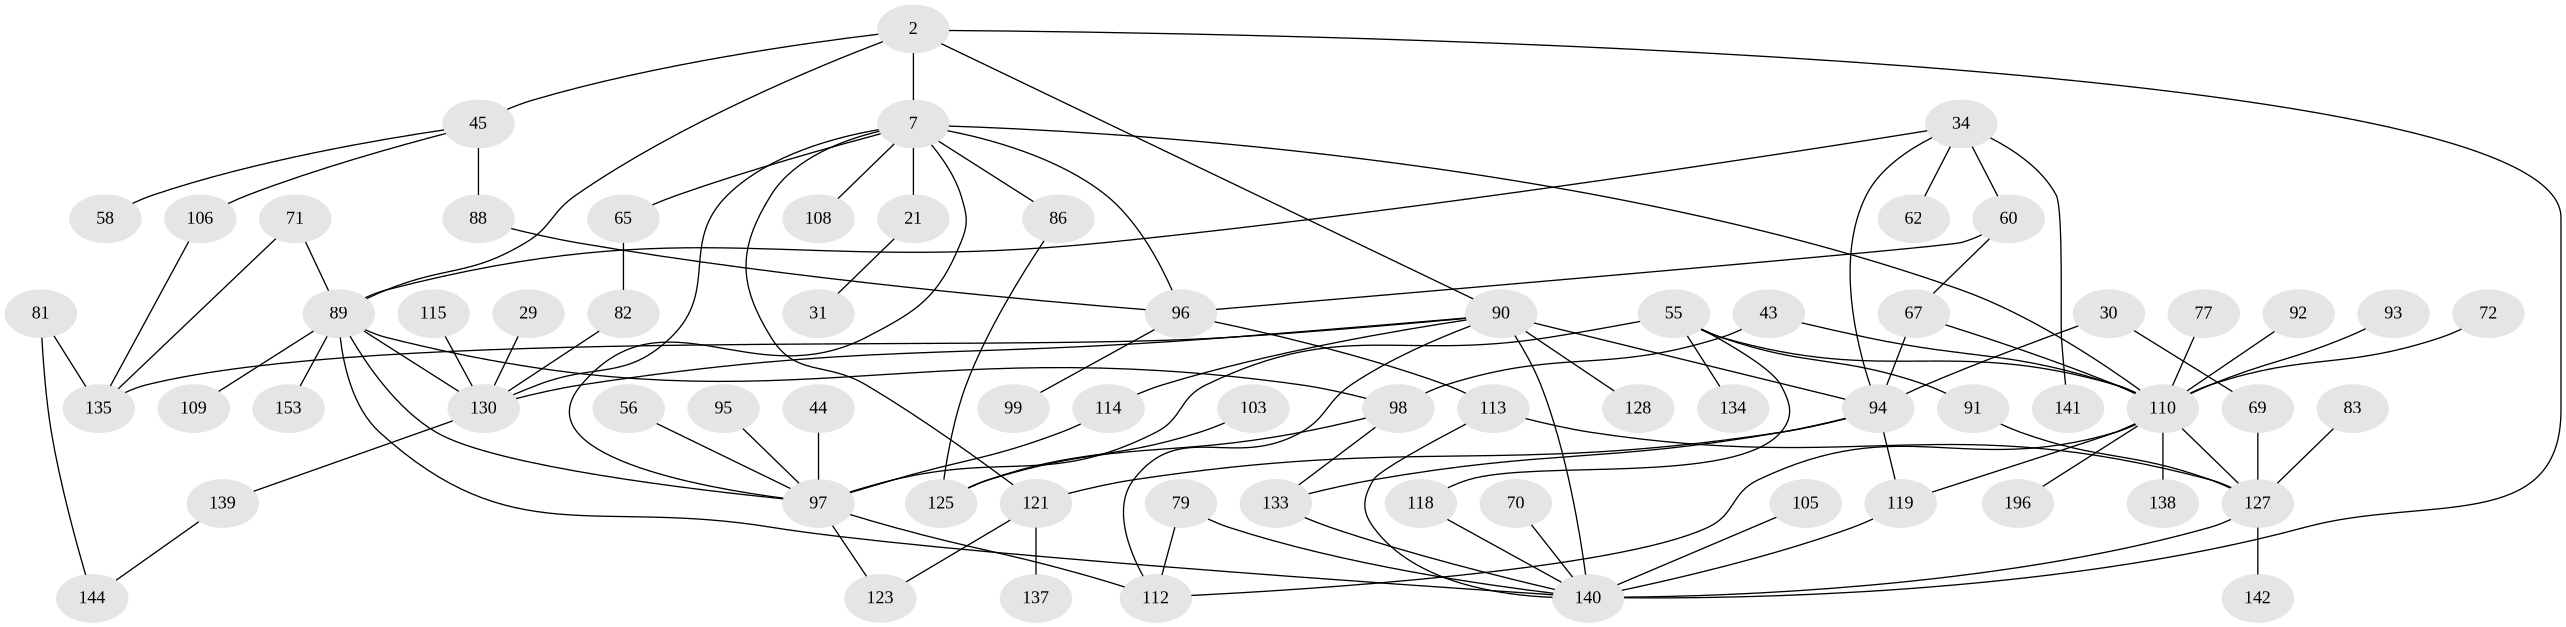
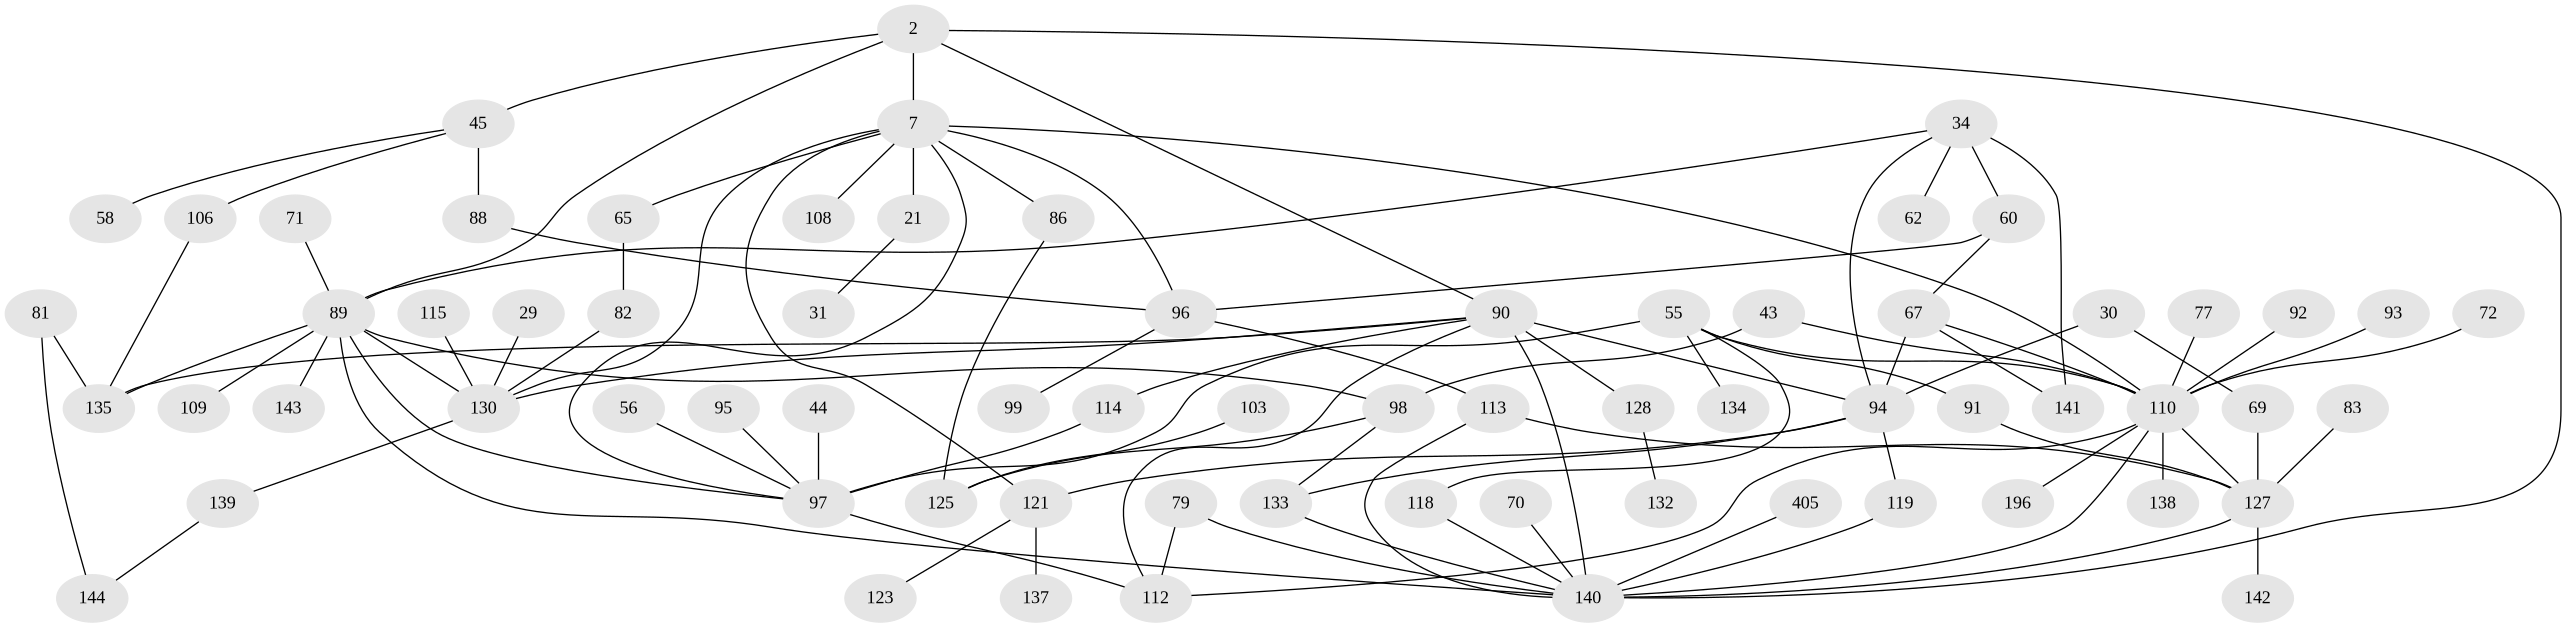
(197, 314) -> (216, 358)
none -> (2011, 373)
(289, 409) -> (289, 409)
(2034, 459) -> (1910, 567)
none -> (1661, 503)
(1806, 503) -> (1806, 503)
(850, 551) -> none
